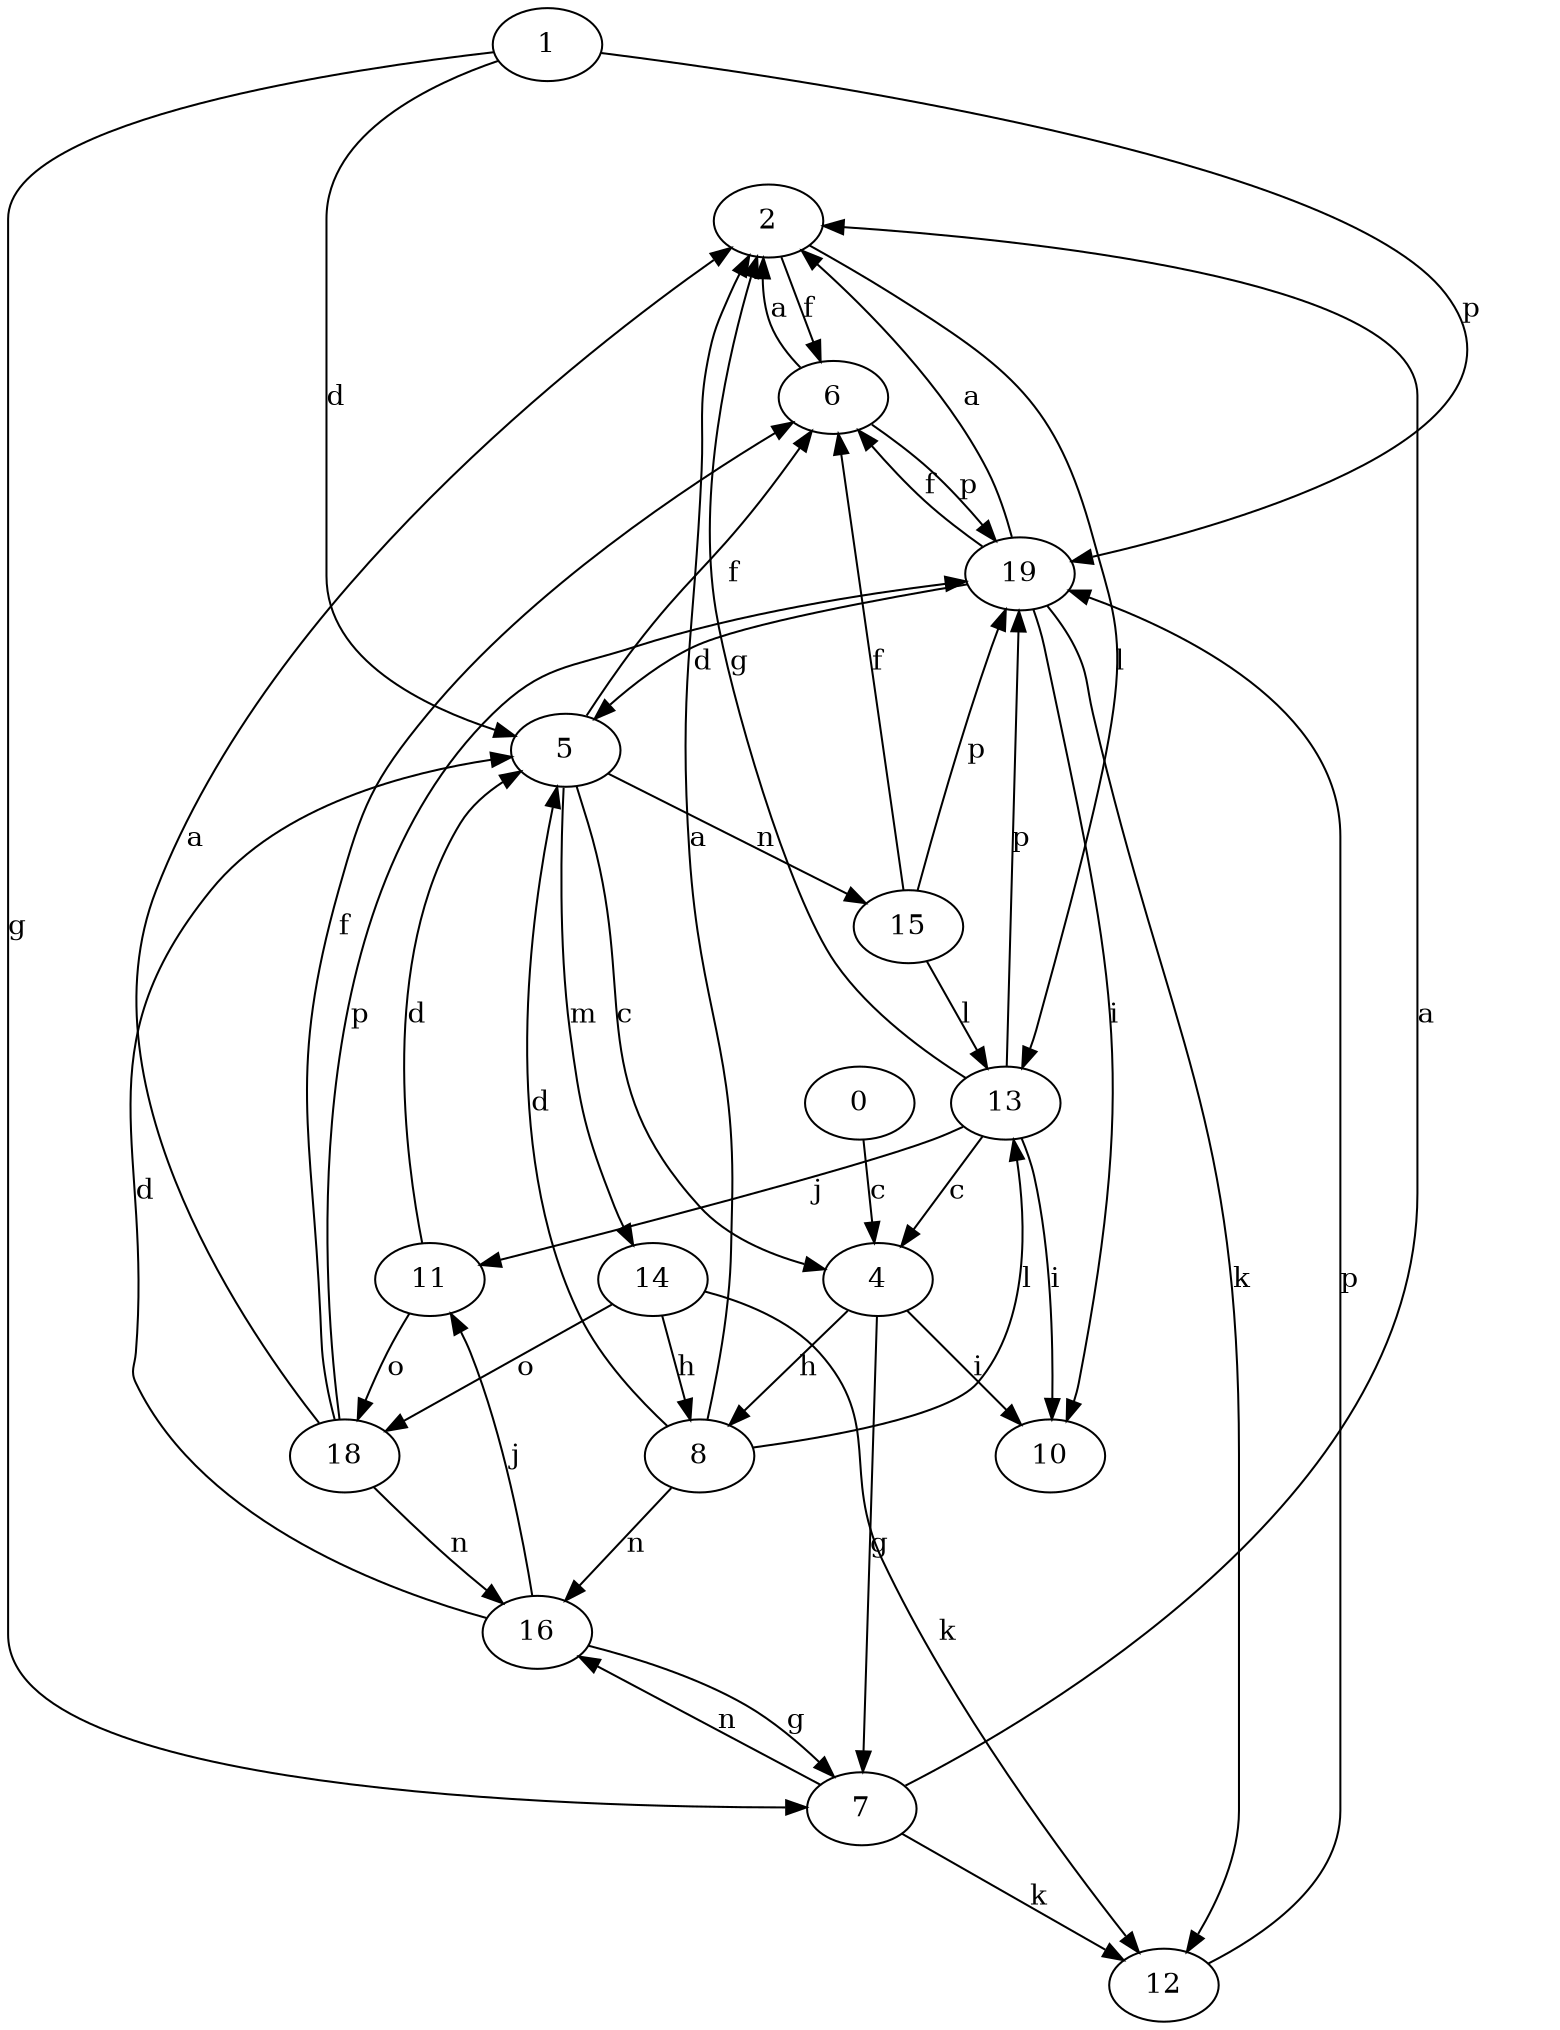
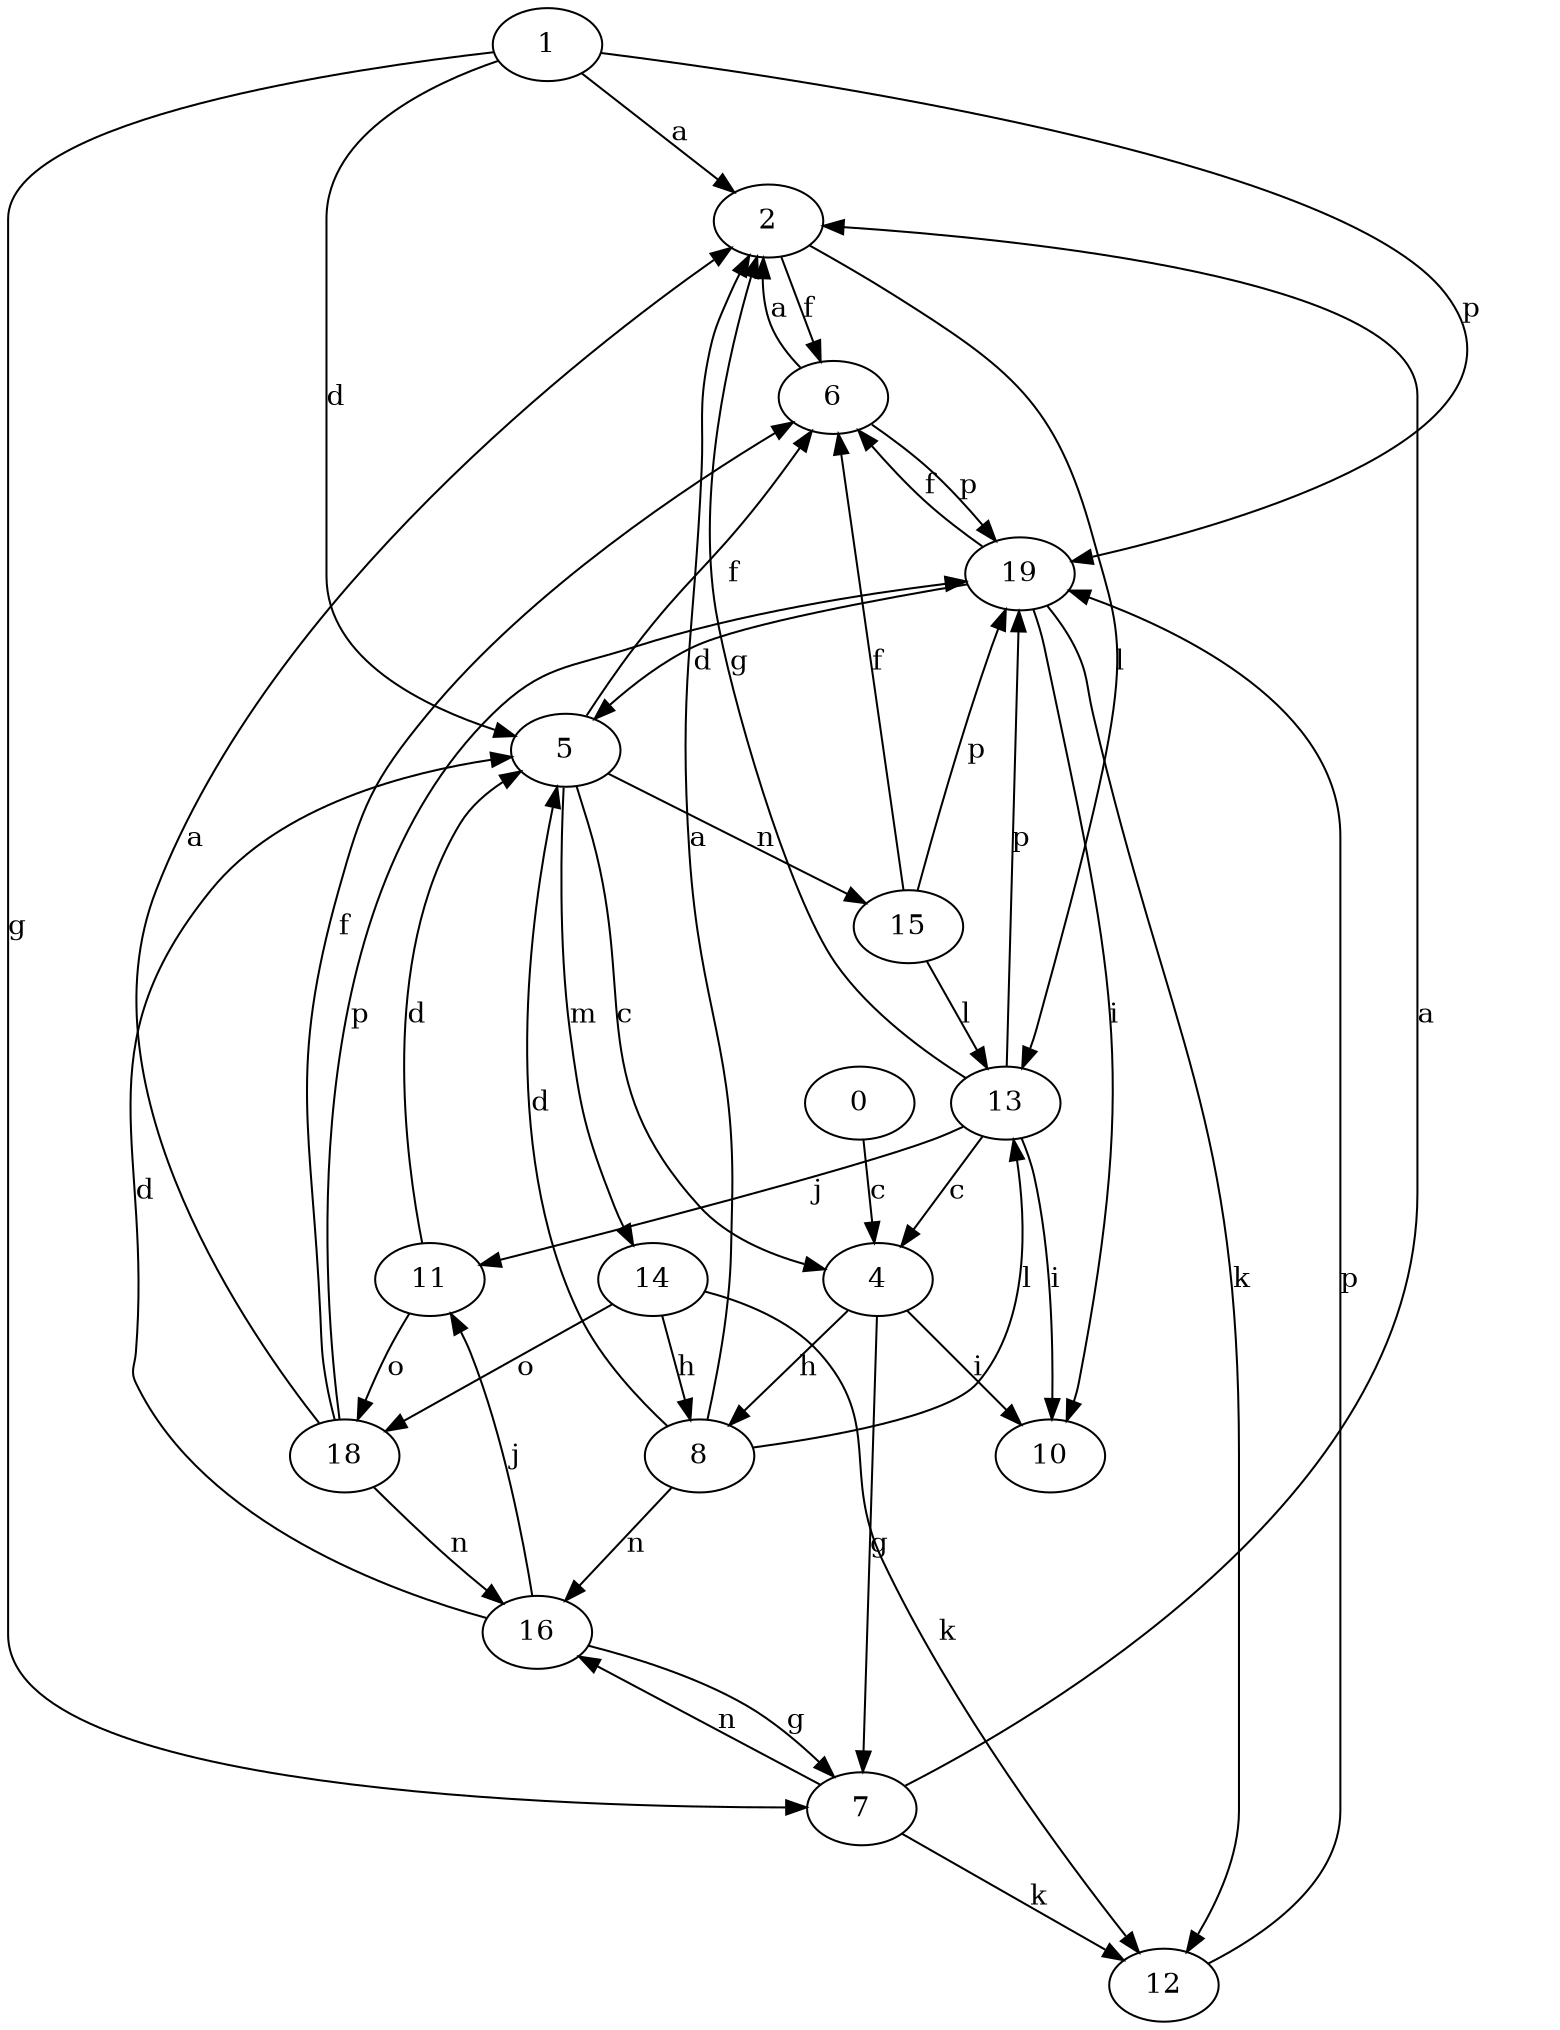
(933, 388) -> (650, 127)
